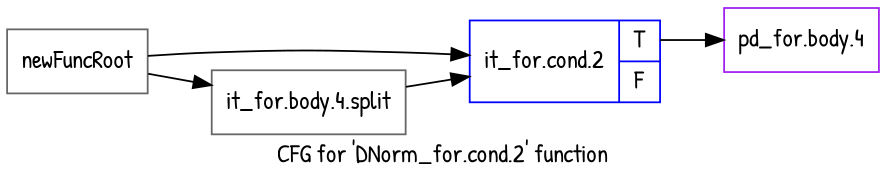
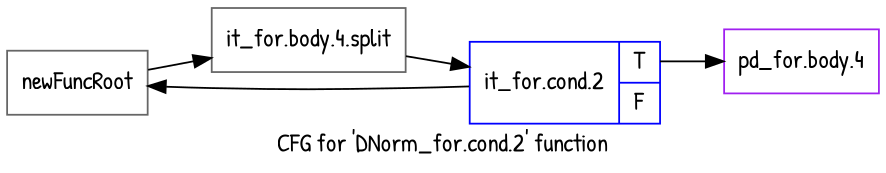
(300, 51) -> (318, 89)
